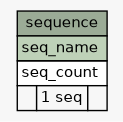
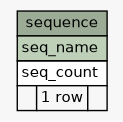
(62, 97) -> (62, 97)
